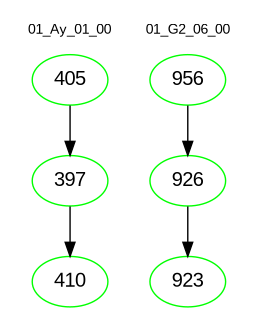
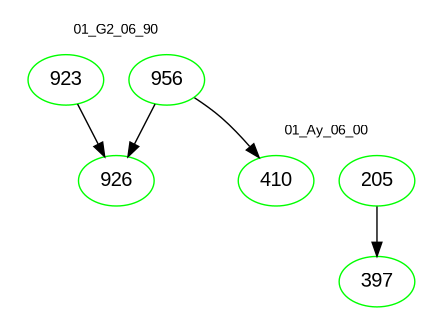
(70, 30) -> (327, 131)
(188, 30) -> (116, 30)
(70, 80) -> (377, 181)
(70, 224) -> (236, 132)
(188, 224) -> (88, 124)
